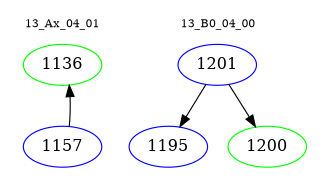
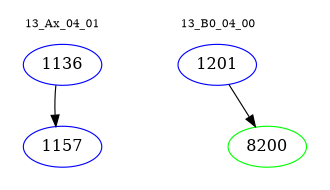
(63, 65) -> (63, 65)
(70, 112) -> (55, 100)
(168, 147) -> none
(267, 147) -> (267, 147)
